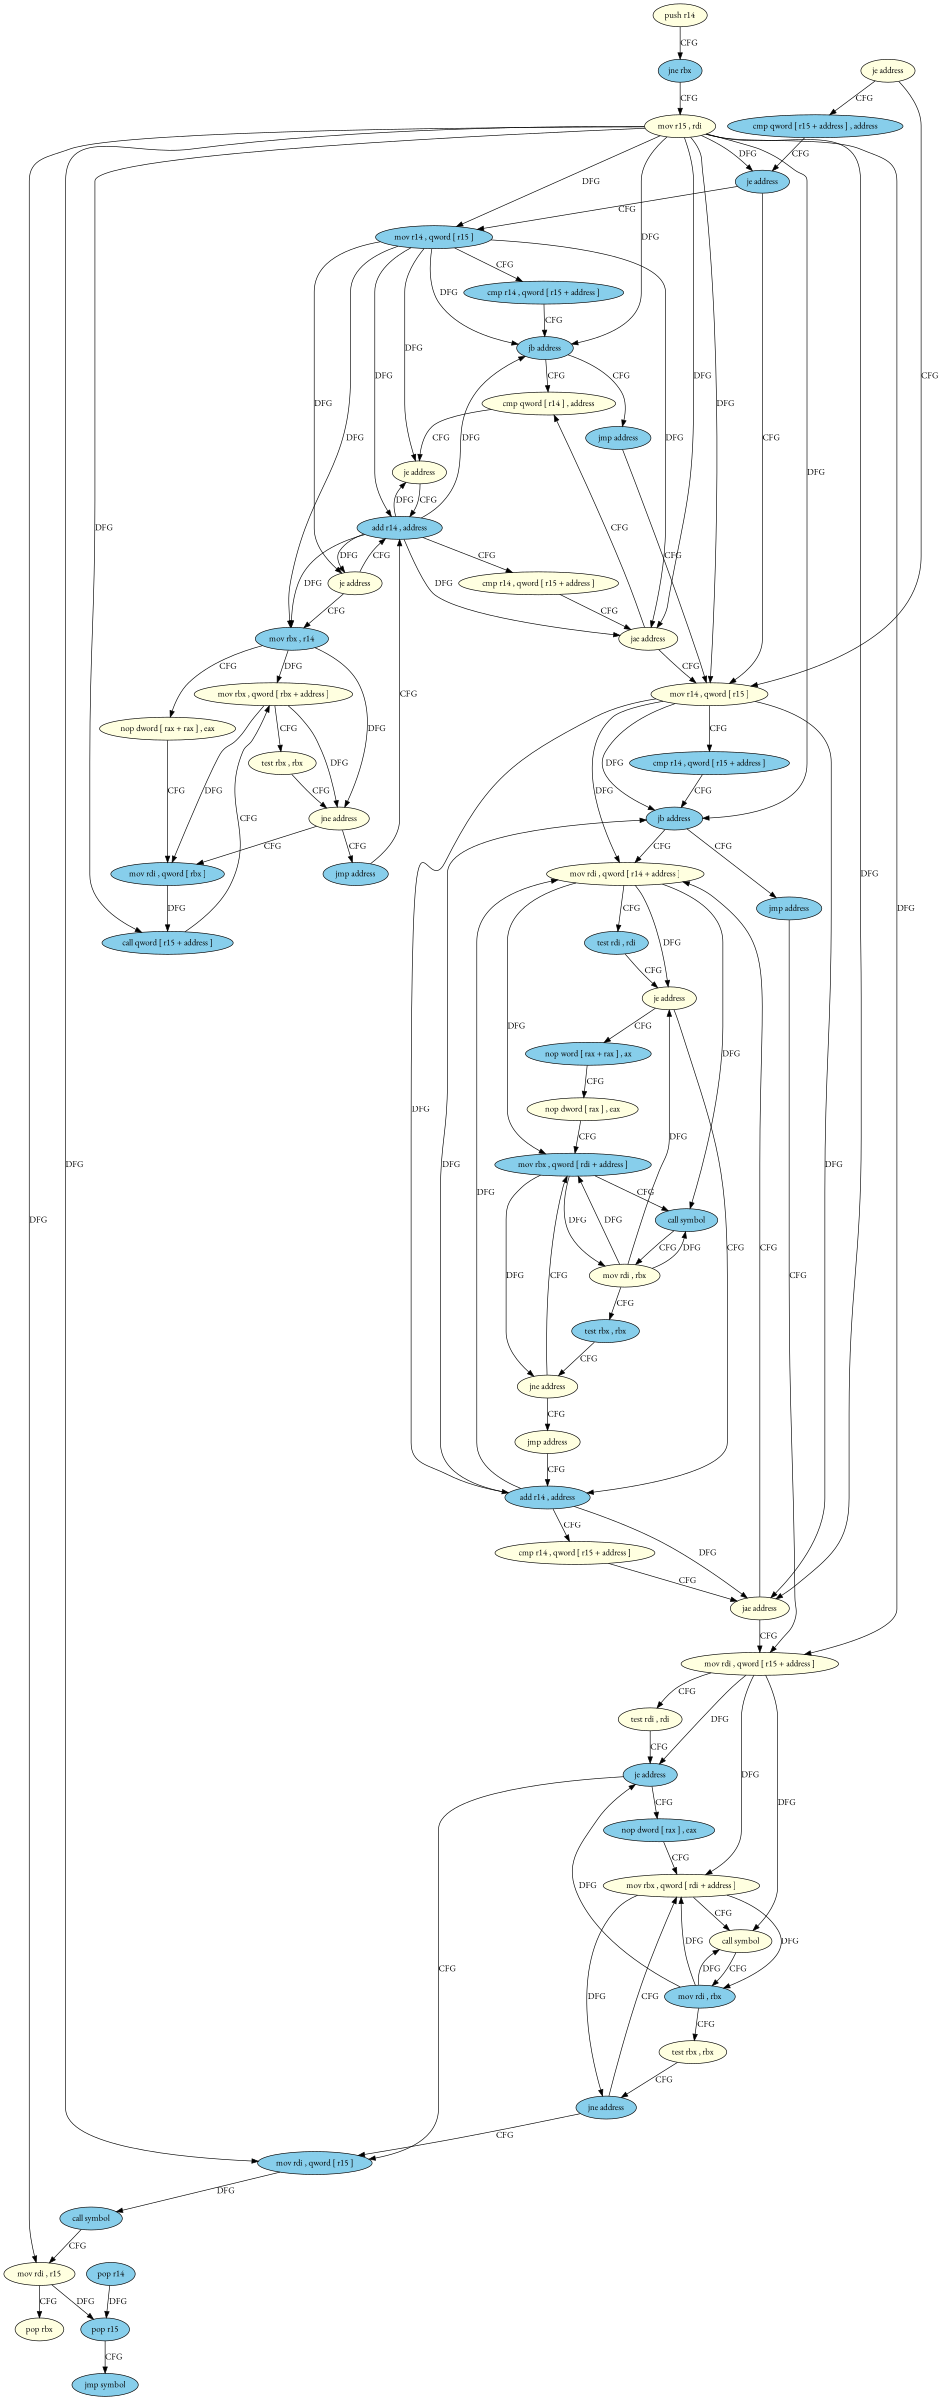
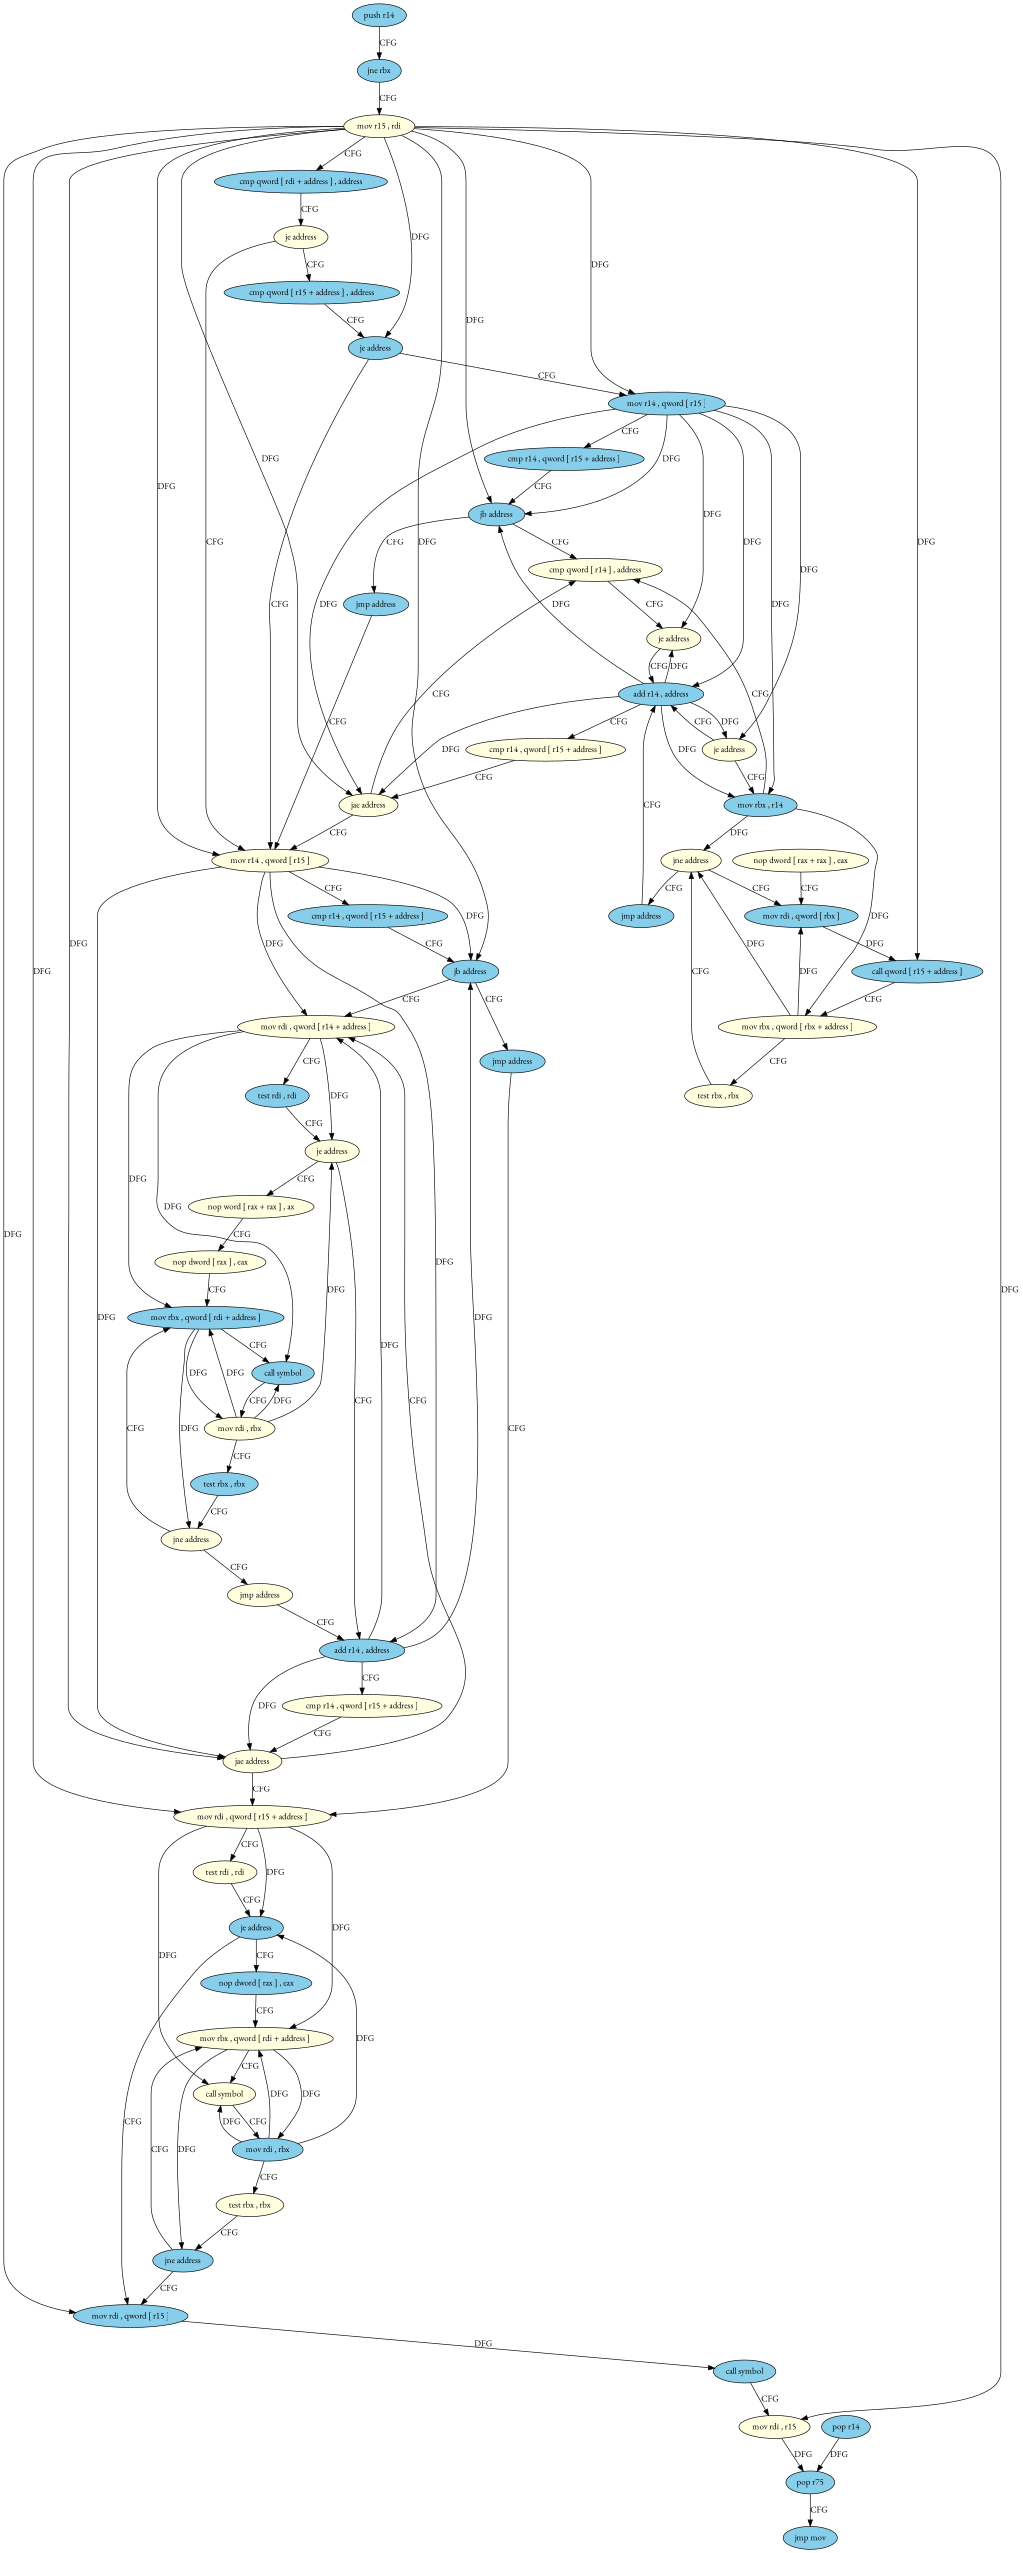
(680, 15) -> (379, 15)
none -> (301, 182)
(209, 668) -> (735, 668)
(588, 1054) -> (251, 1207)
(39, 2329) -> none
(105, 2329) -> (810, 2482)
(105, 2385) -> (810, 2538)
